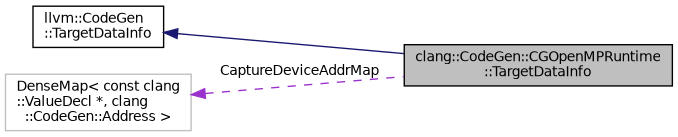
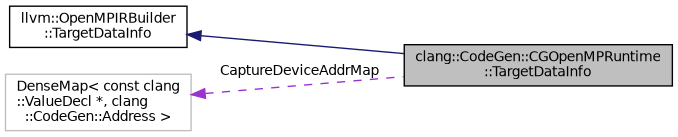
(98, 27) -> (98, 27)
